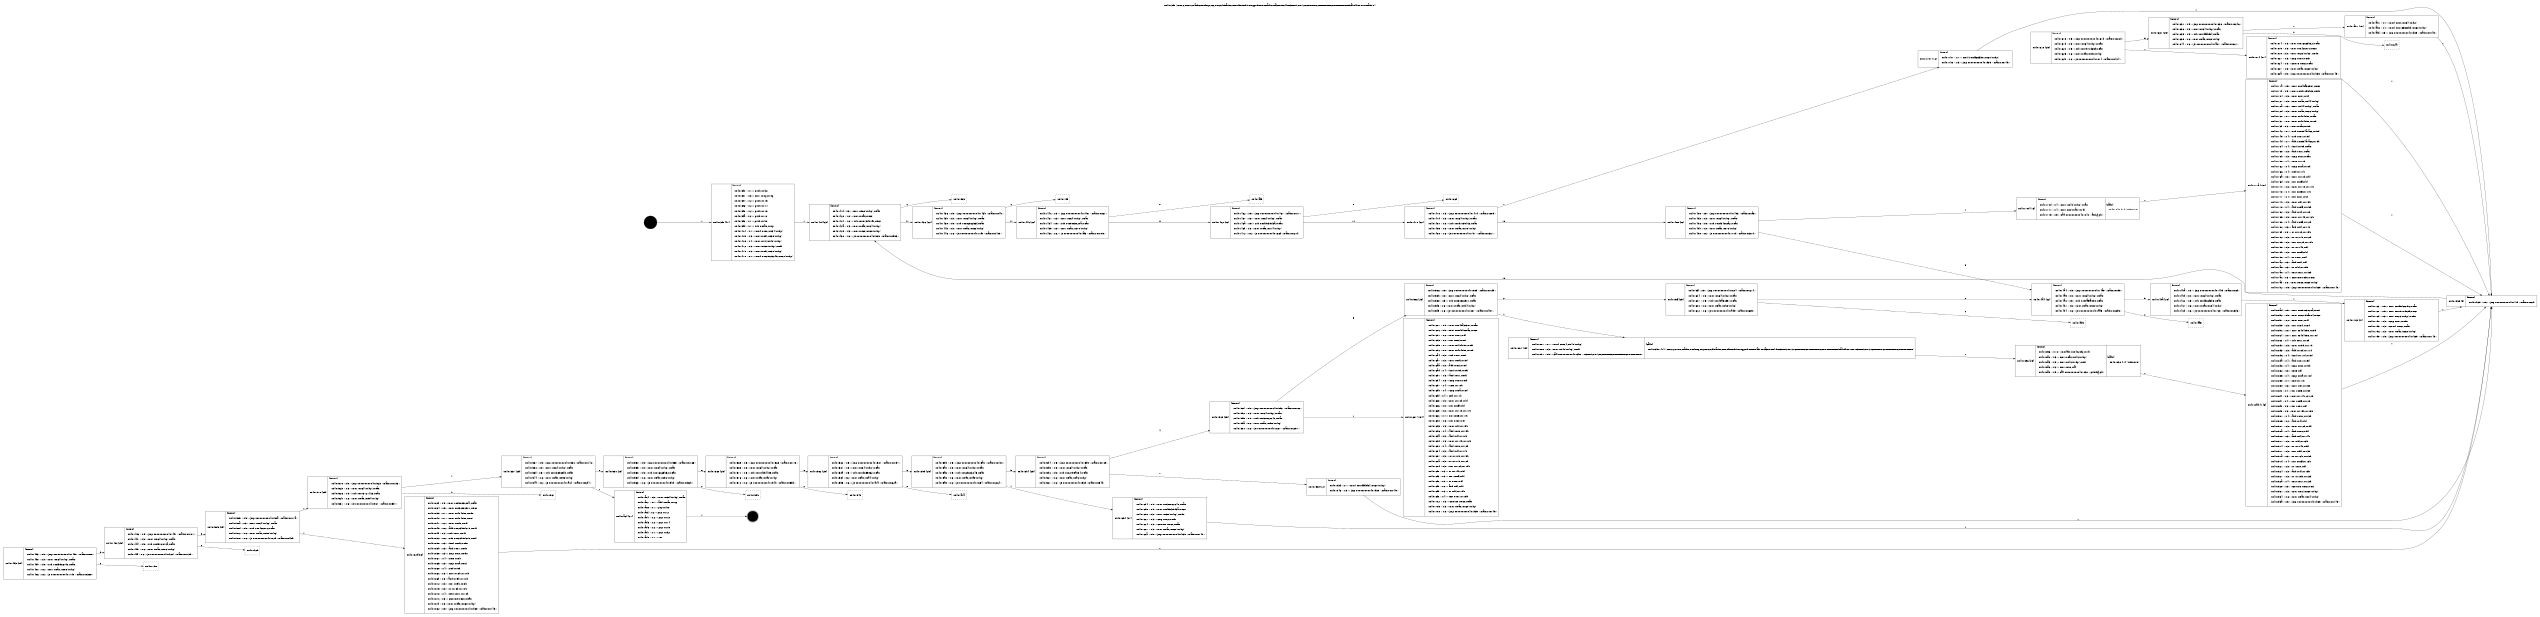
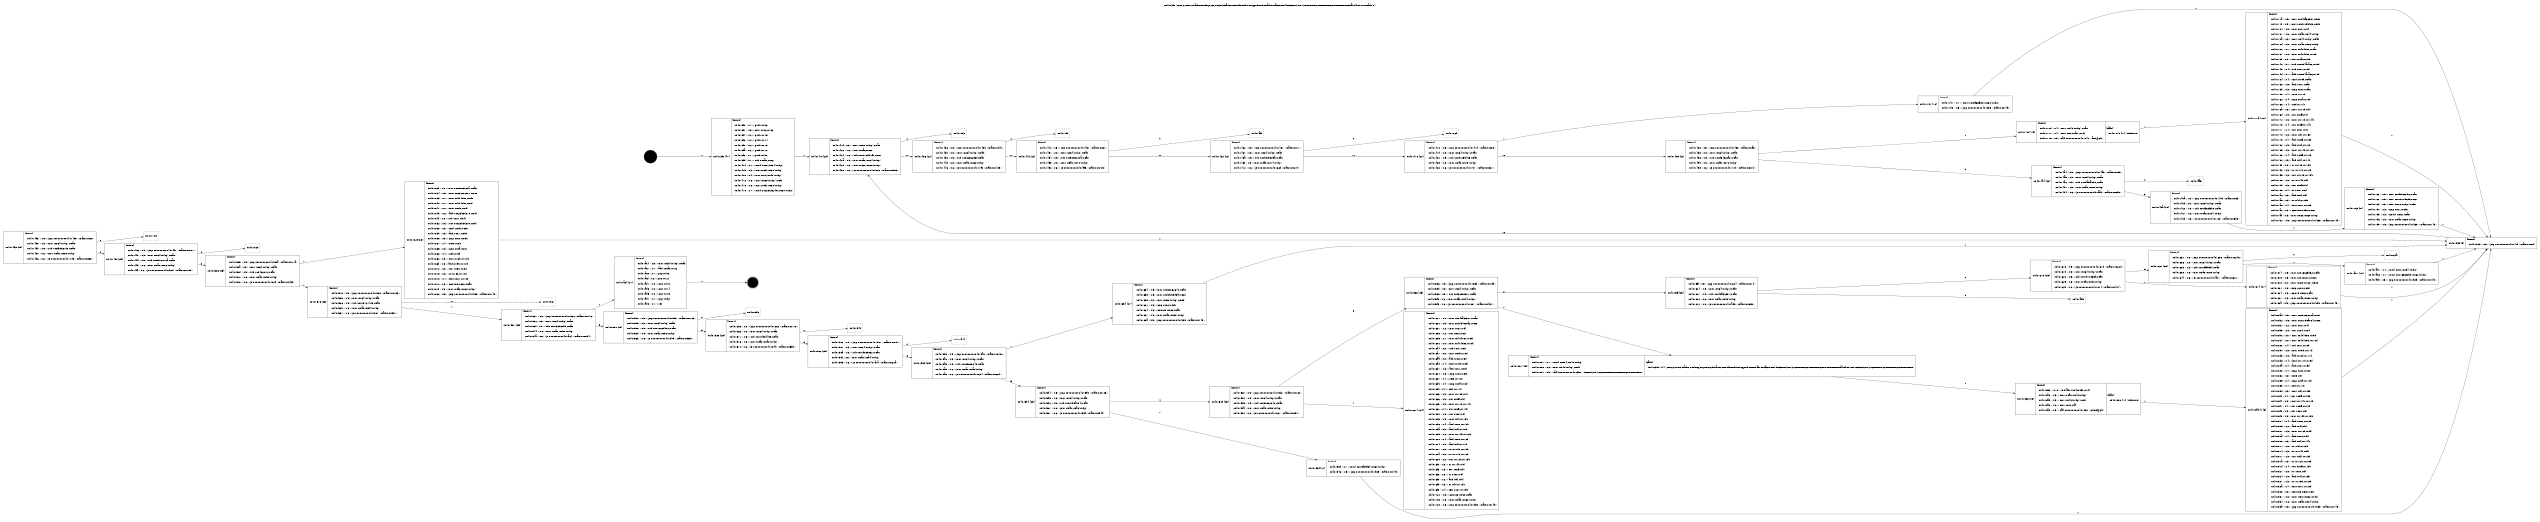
(1894, 300) -> (1893, 284)
